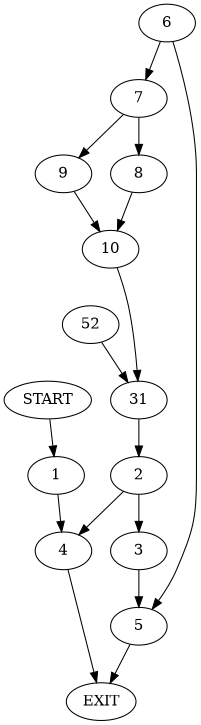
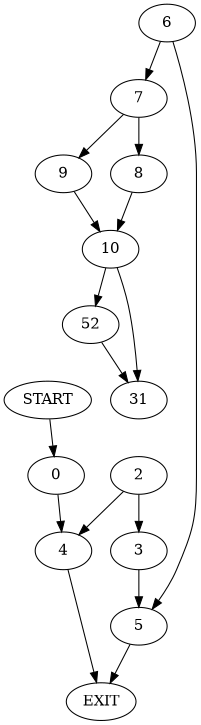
none -> (102, 282)
(139, 433) -> none
(56, 475) -> (56, 475)
